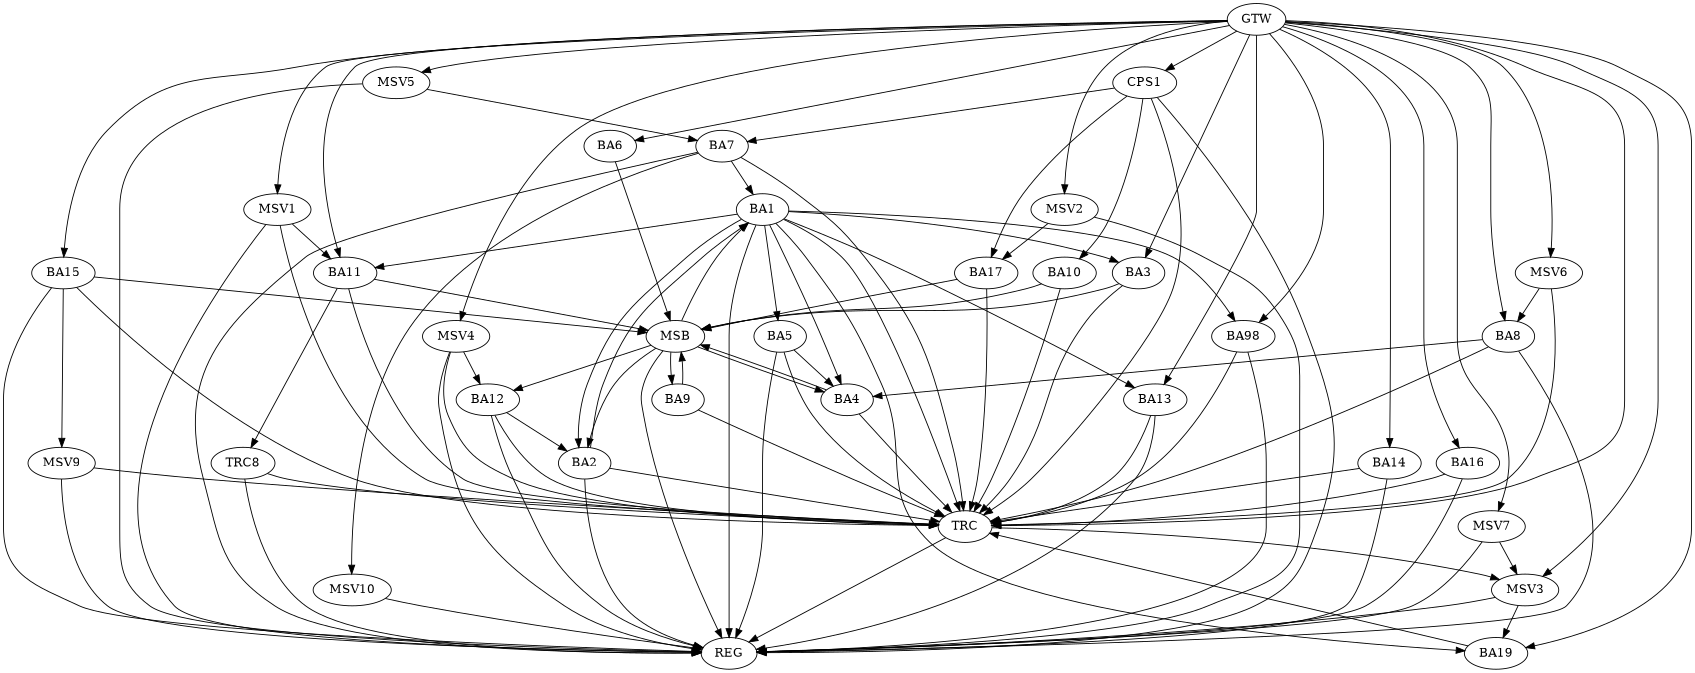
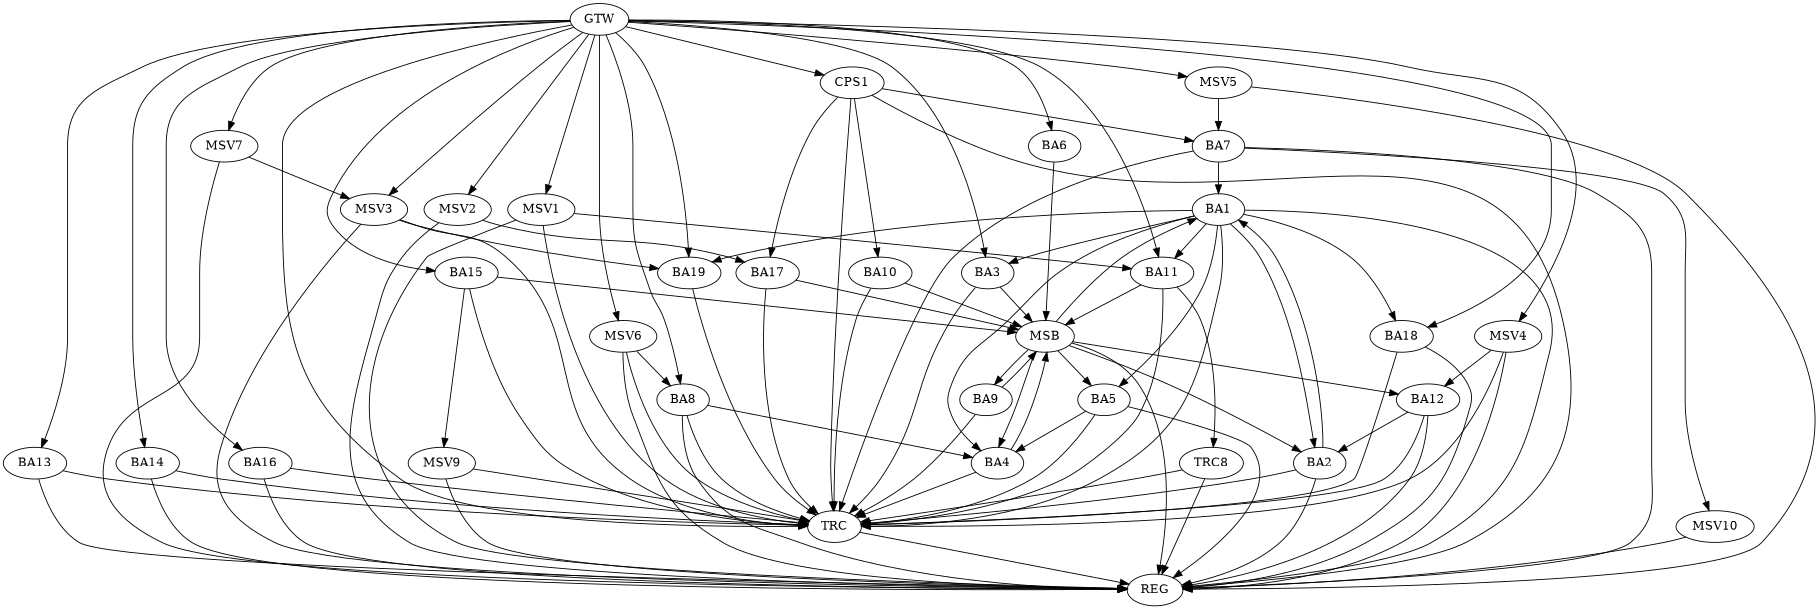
(958, 297) -> none
(1243, 336) -> (1402, 336)
none -> (1071, 365)
(1243, 541) -> (573, 401)
(103, 612) -> (807, 567)
